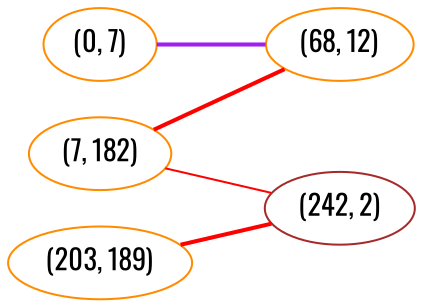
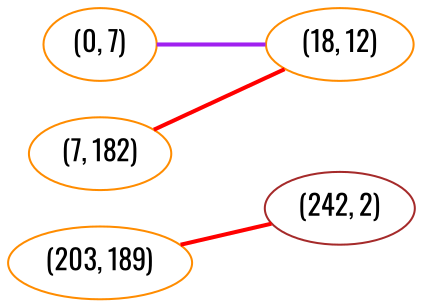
(340, 44) -> (340, 44)
(218, 181) -> none
